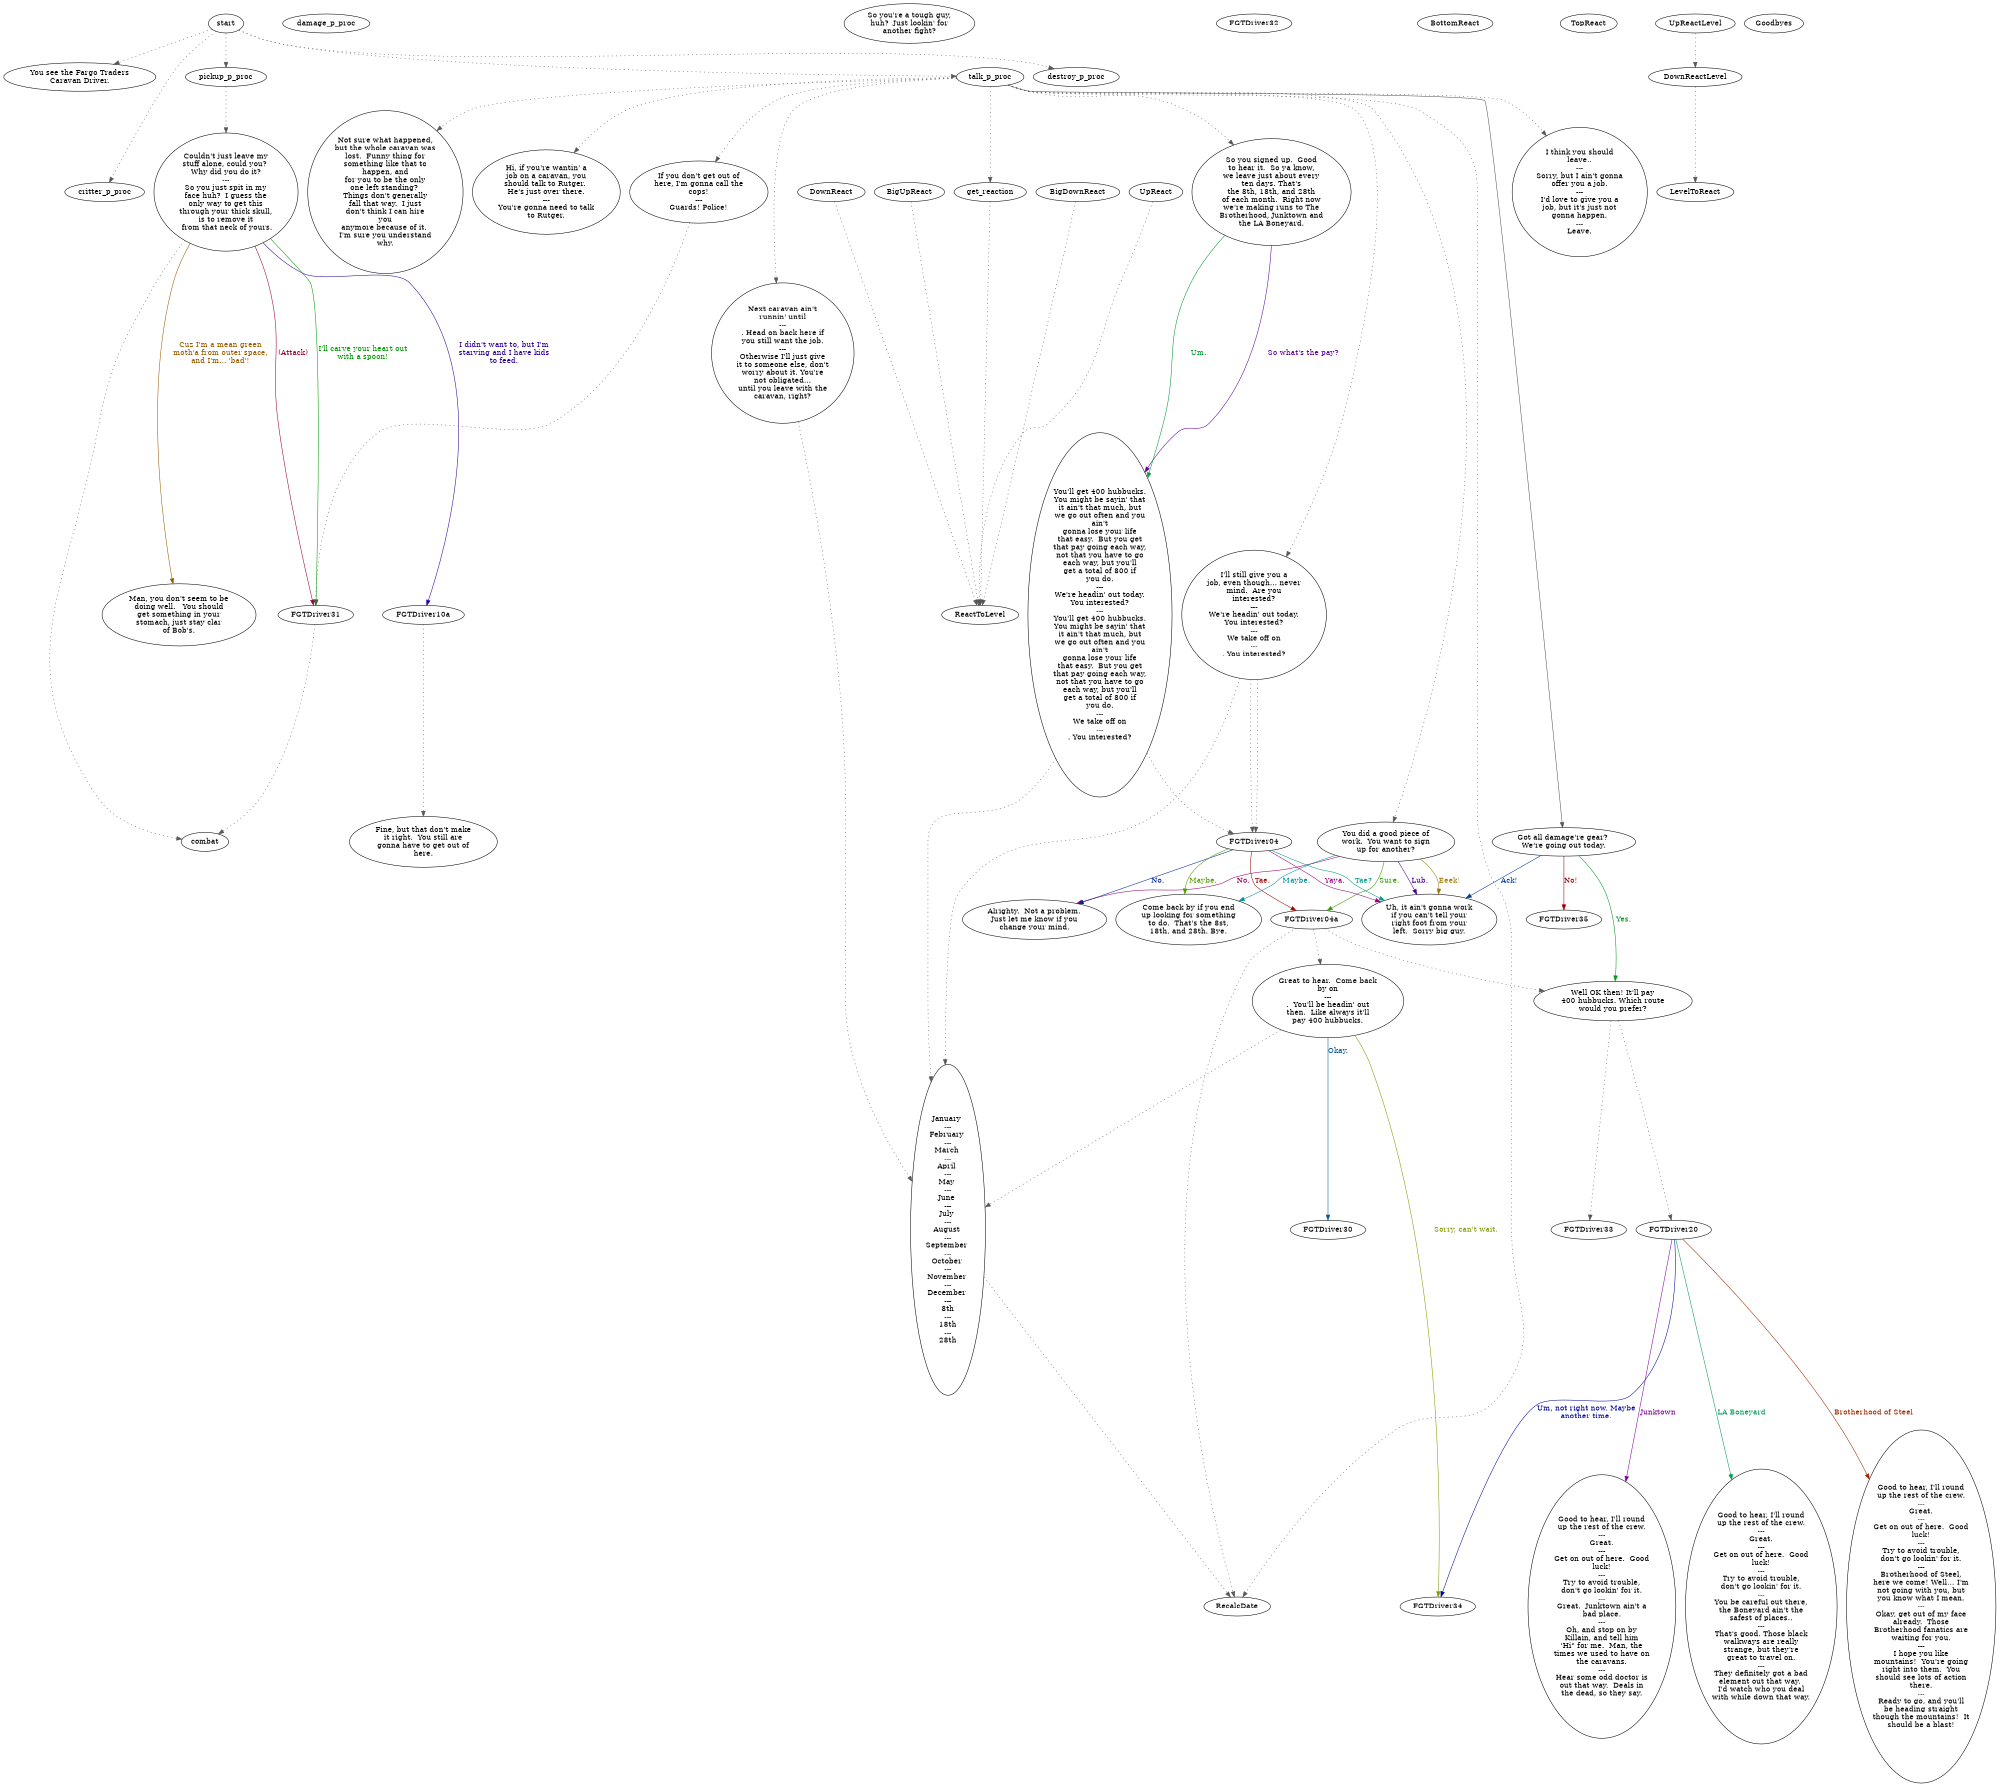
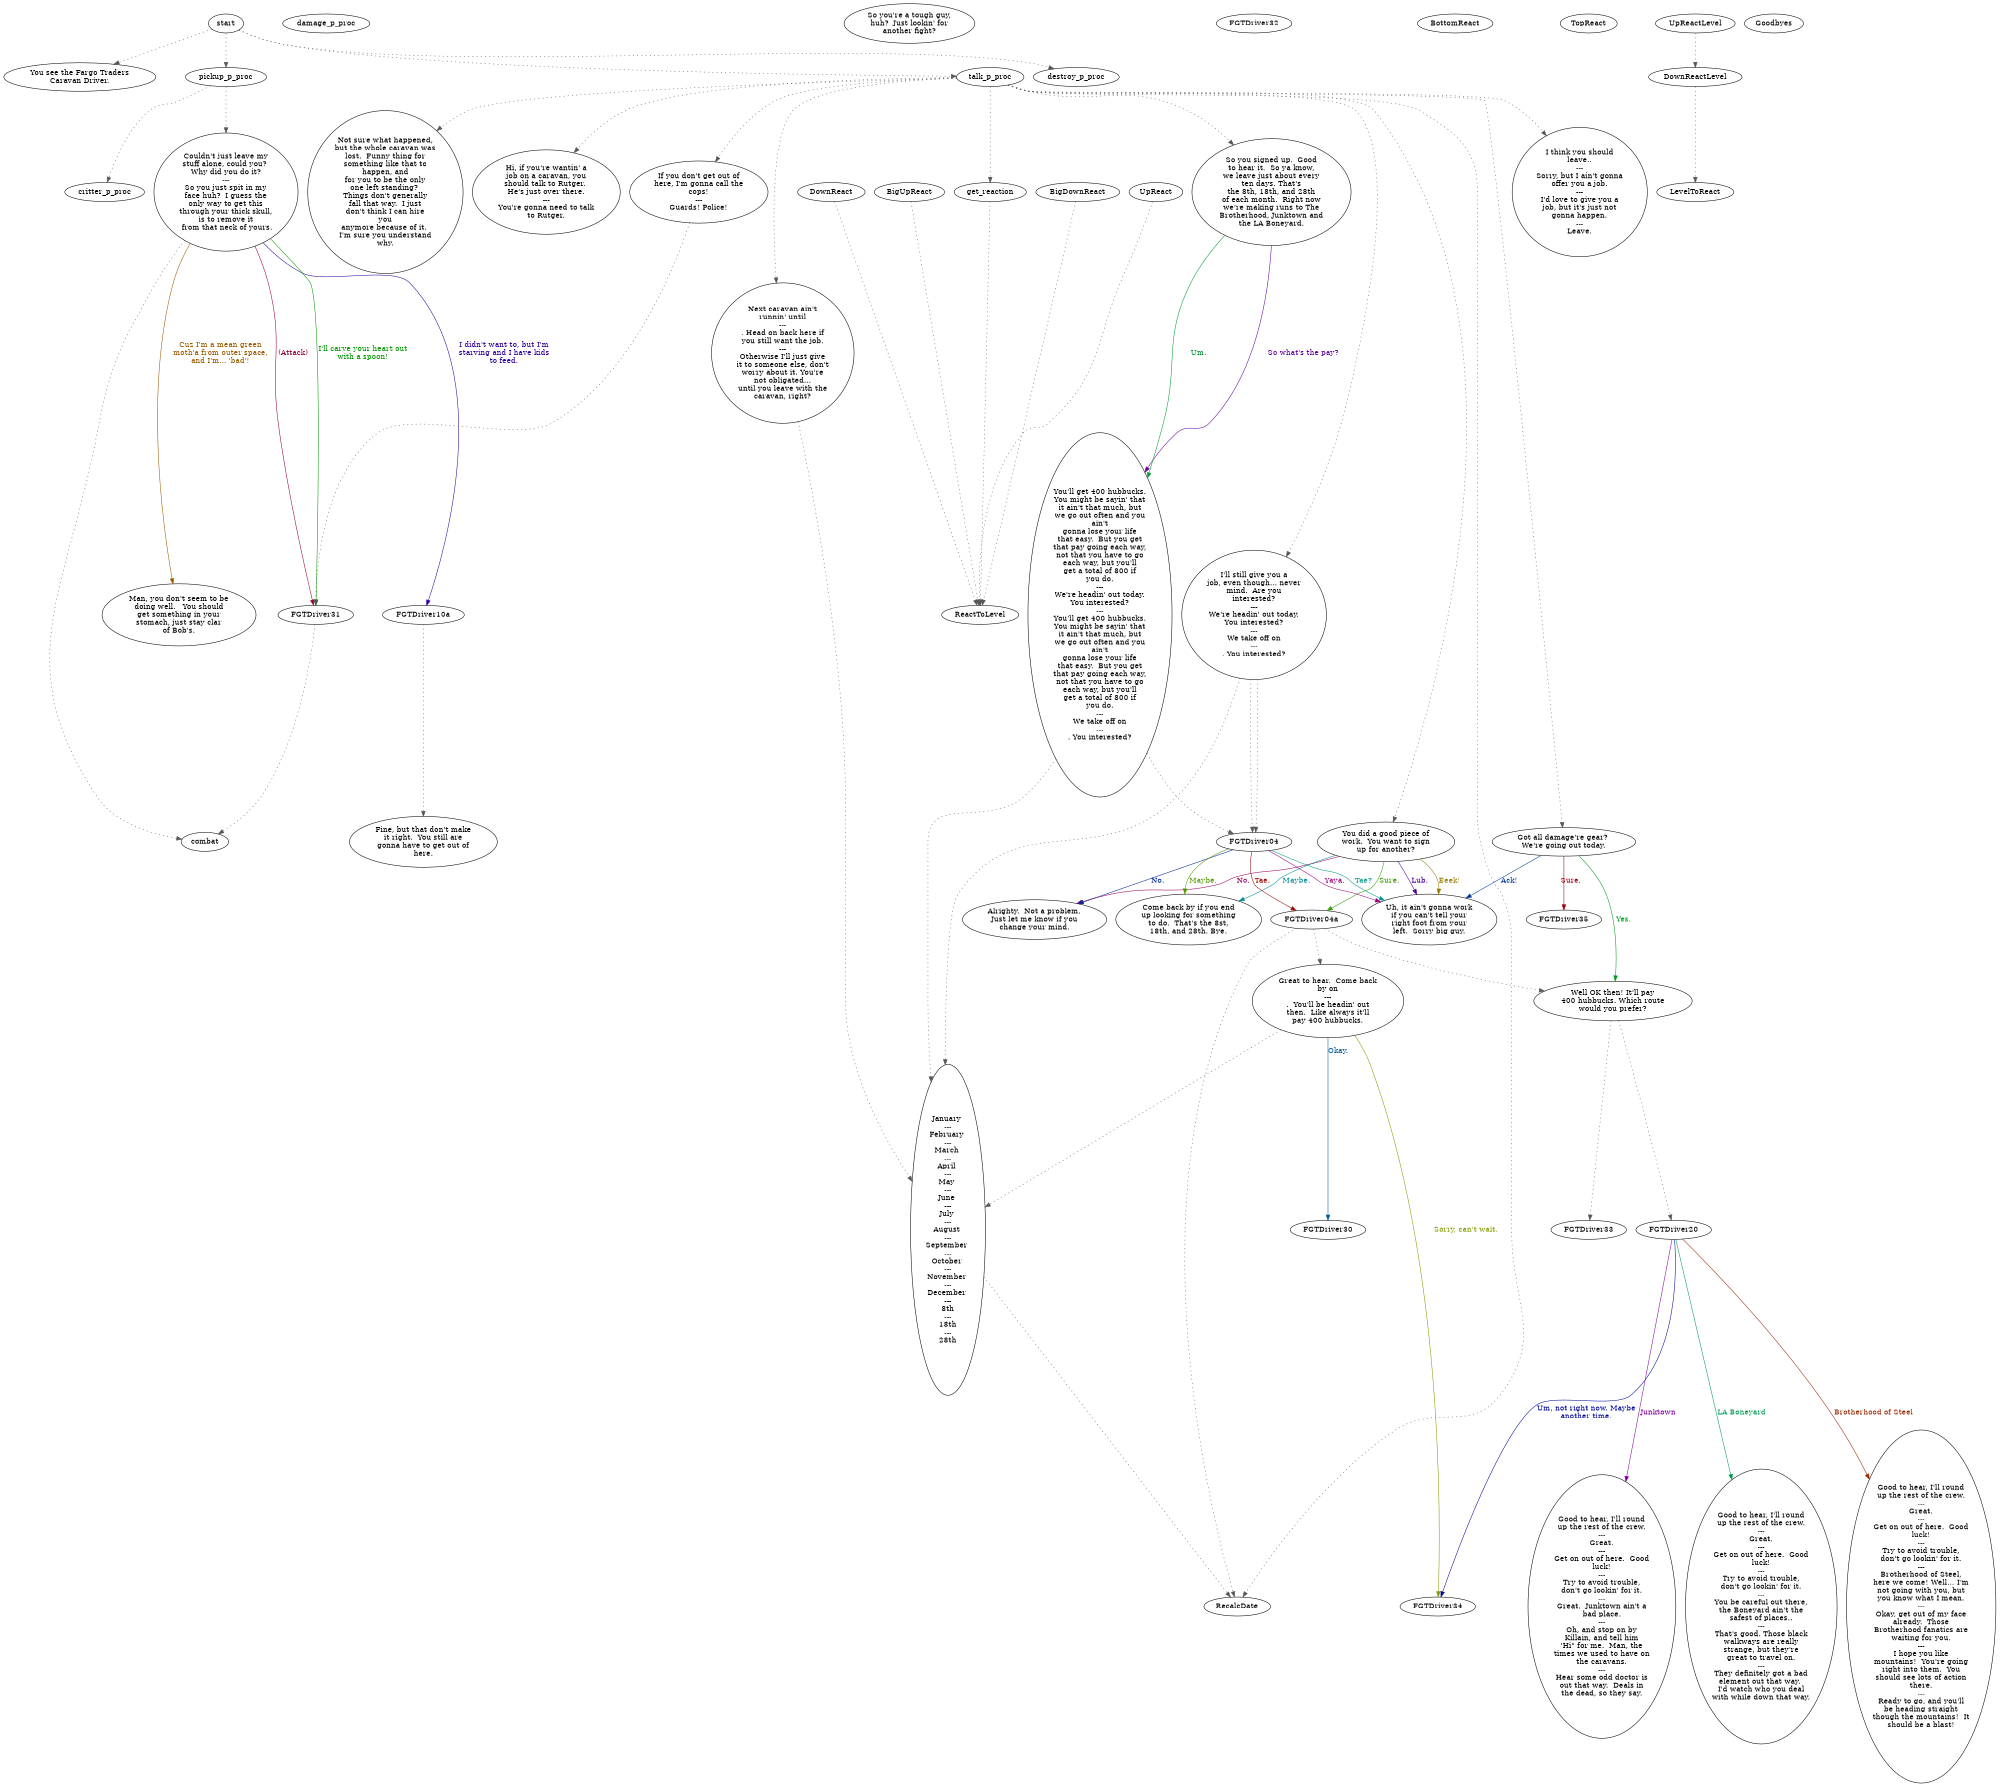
(156, 99) -> (145, 115)
(1501, 224) -> (1501, 224)
(1571, 881) -> (1571, 881)
